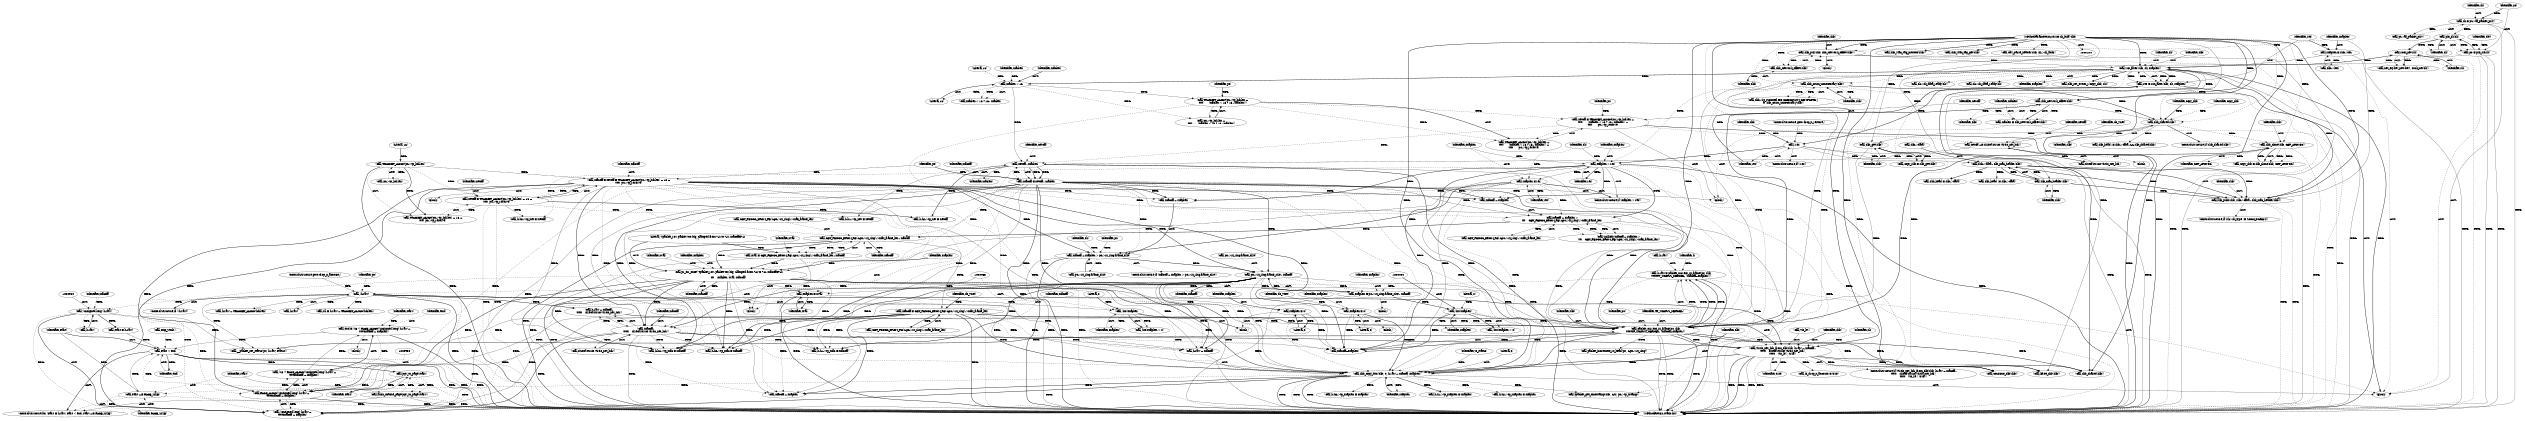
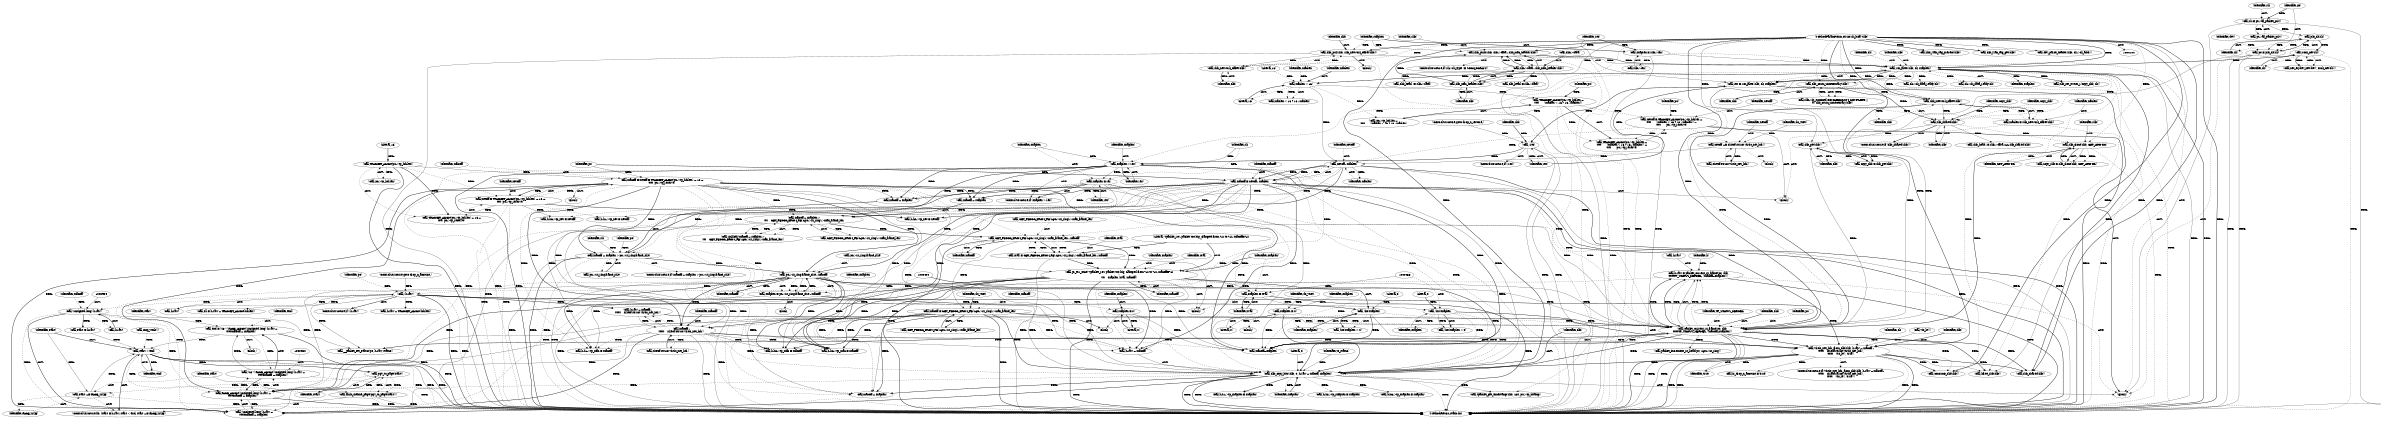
(1884, 161) -> (1523, 60)
